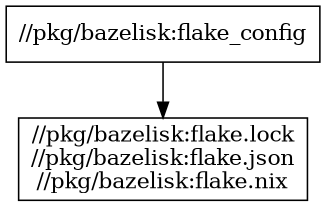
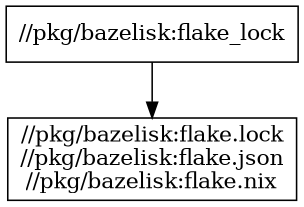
(163, 34) -> (152, 34)
